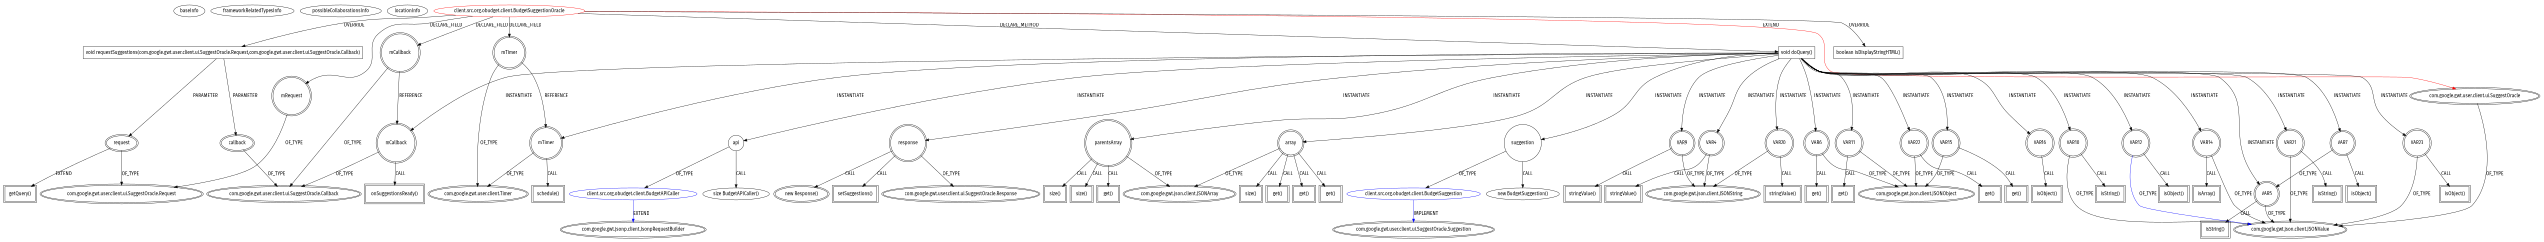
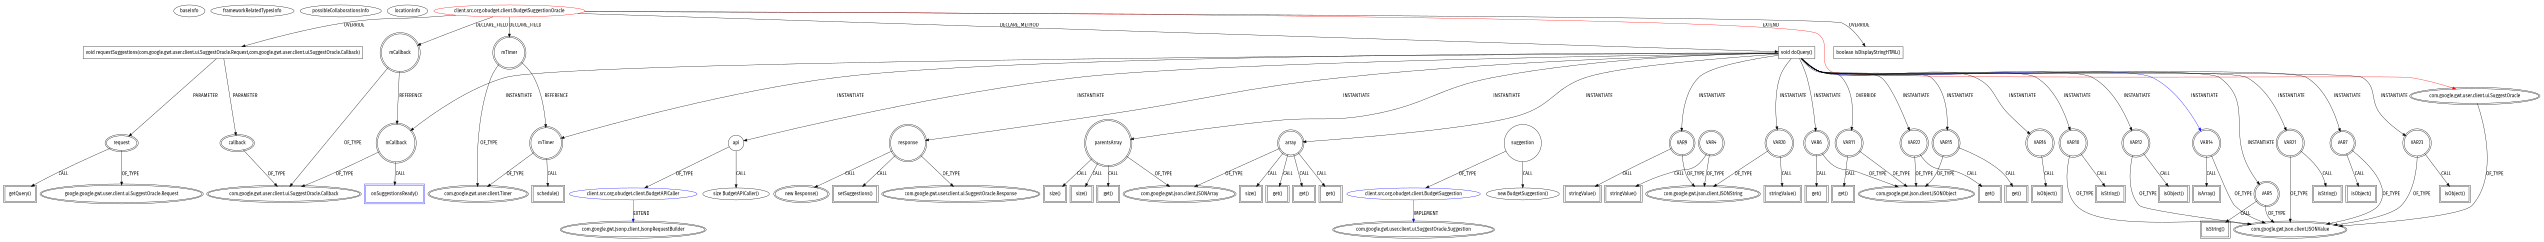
(2010, 73) -> (2010, 73)
(1654, 78) -> none
(1740, 86) -> none
(292, 96) -> none
(1866, 96) -> (1866, 96)
(2306, 167) -> (2382, 199)
(64, 174) -> (64, 174)
(122, 194) -> (122, 194)
(395, 194) -> (395, 194)
(2168, 212) -> (2168, 212)
